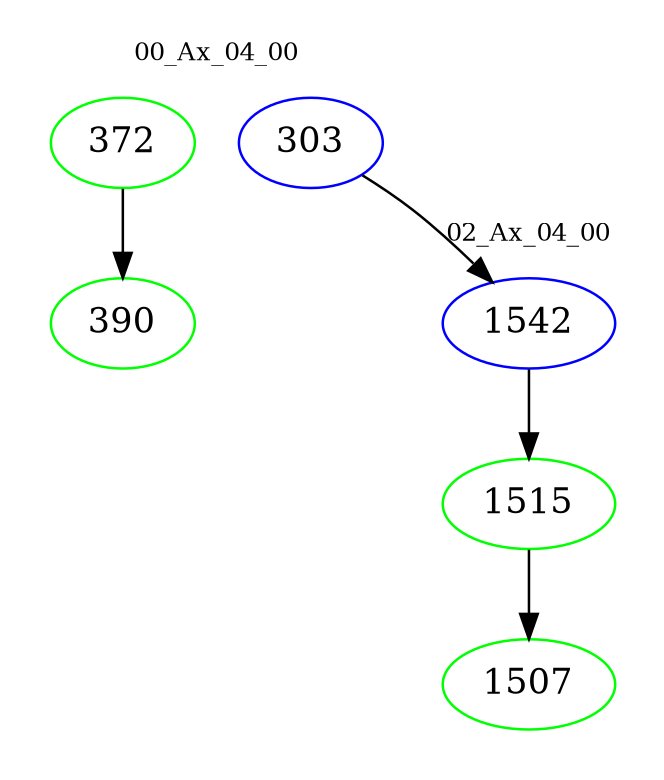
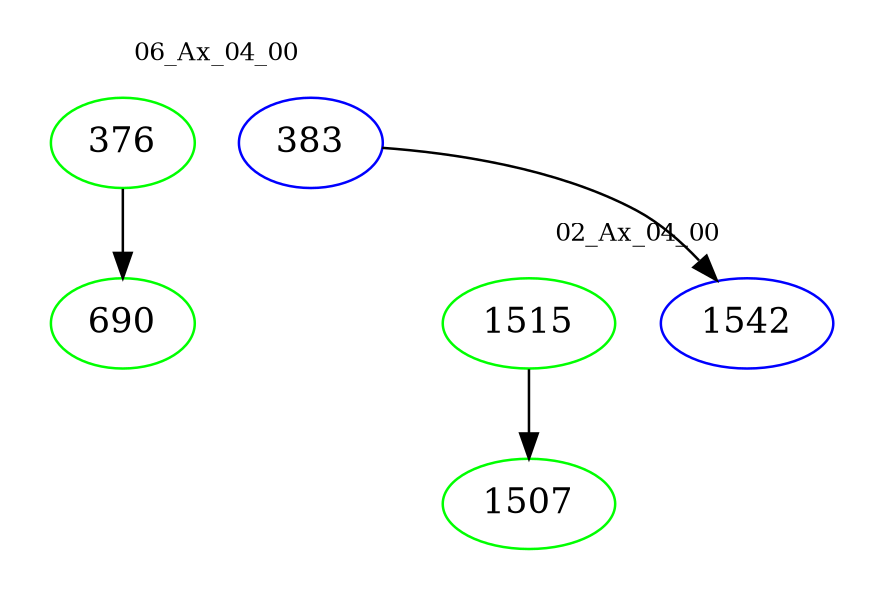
(217, 54) -> (217, 54)
(123, 143) -> (123, 143)
(311, 143) -> (311, 143)
(123, 323) -> (123, 323)
(529, 401) -> none
